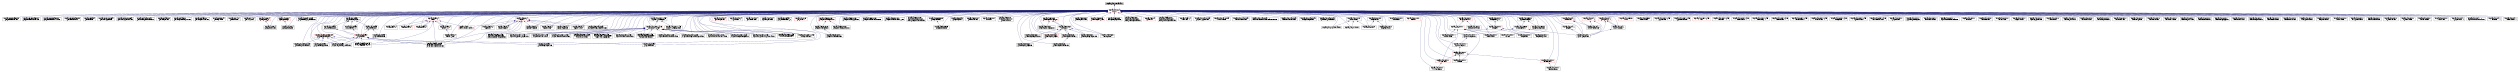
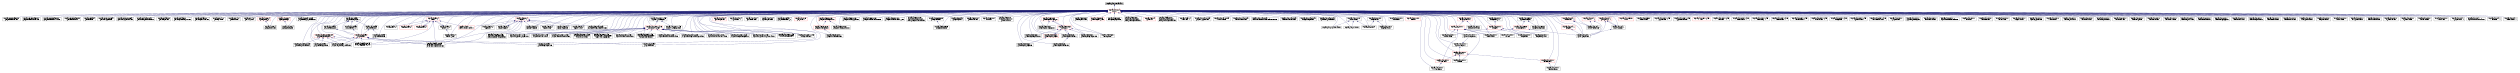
(219, 19) -> (219, 19)
(1464, 41) -> (1466, 40)
